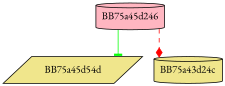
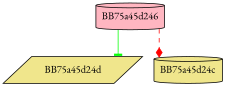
(73, 70) -> (73, 70)
(188, 70) -> (188, 70)
